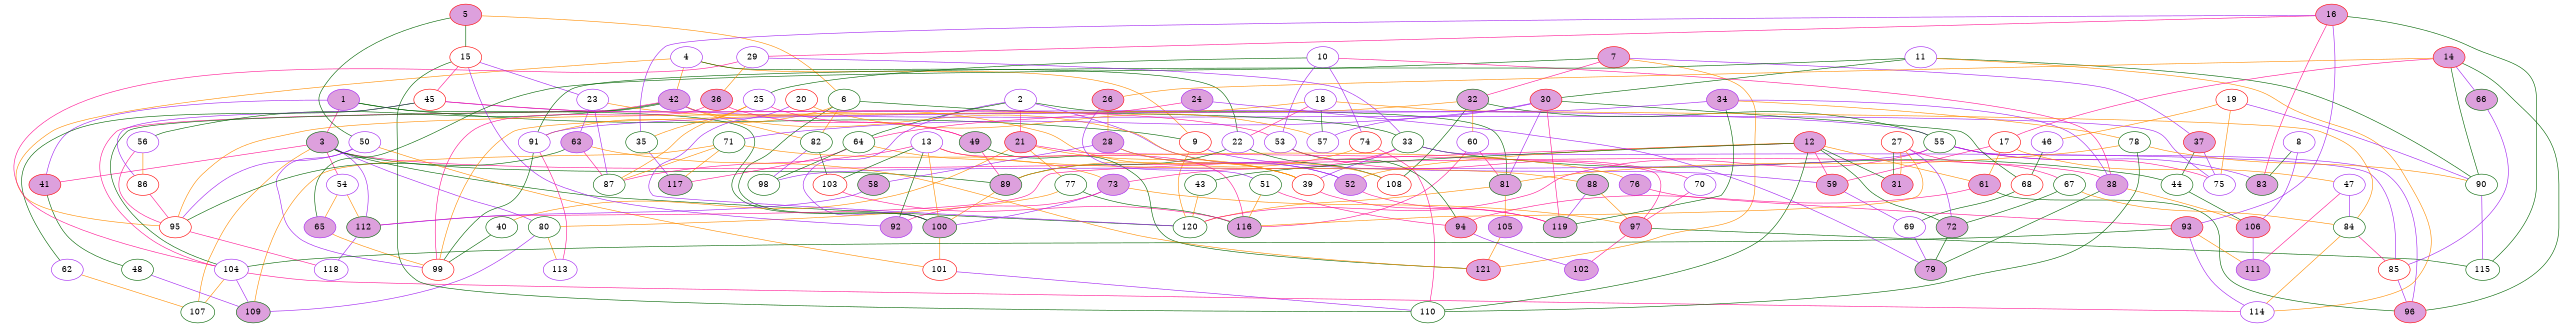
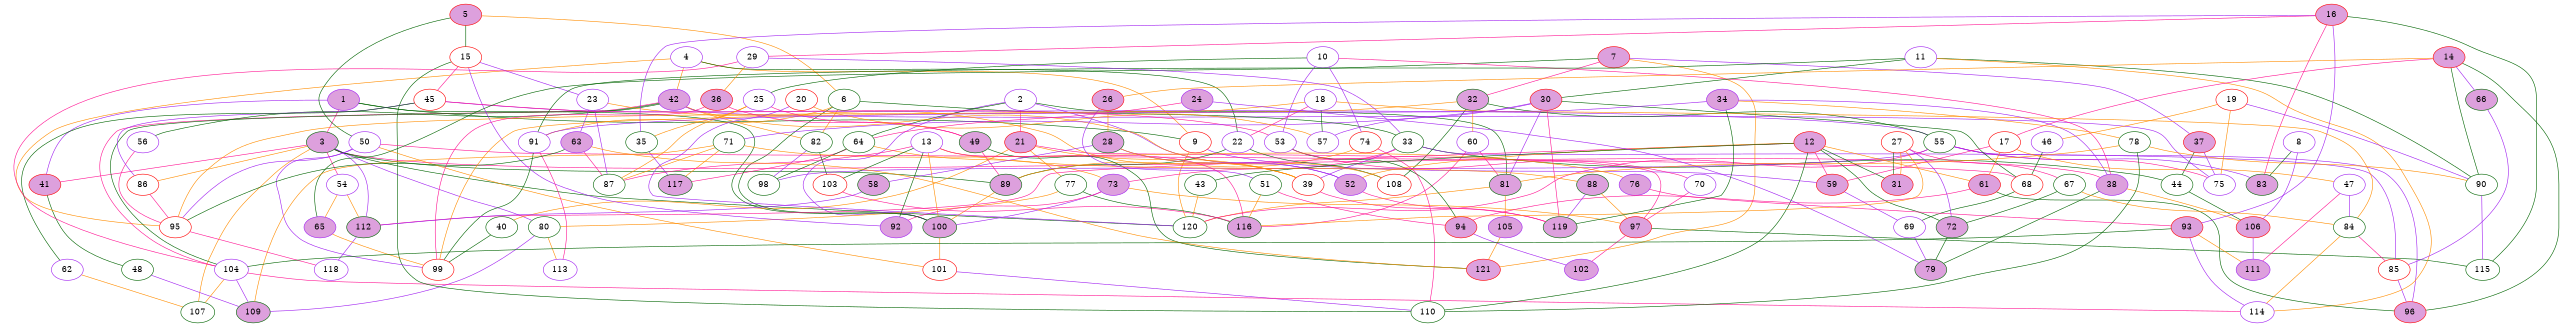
(1108, 142) -> (1108, 142)
none -> (1198, 157)
(143, 164) -> (233, 164)
